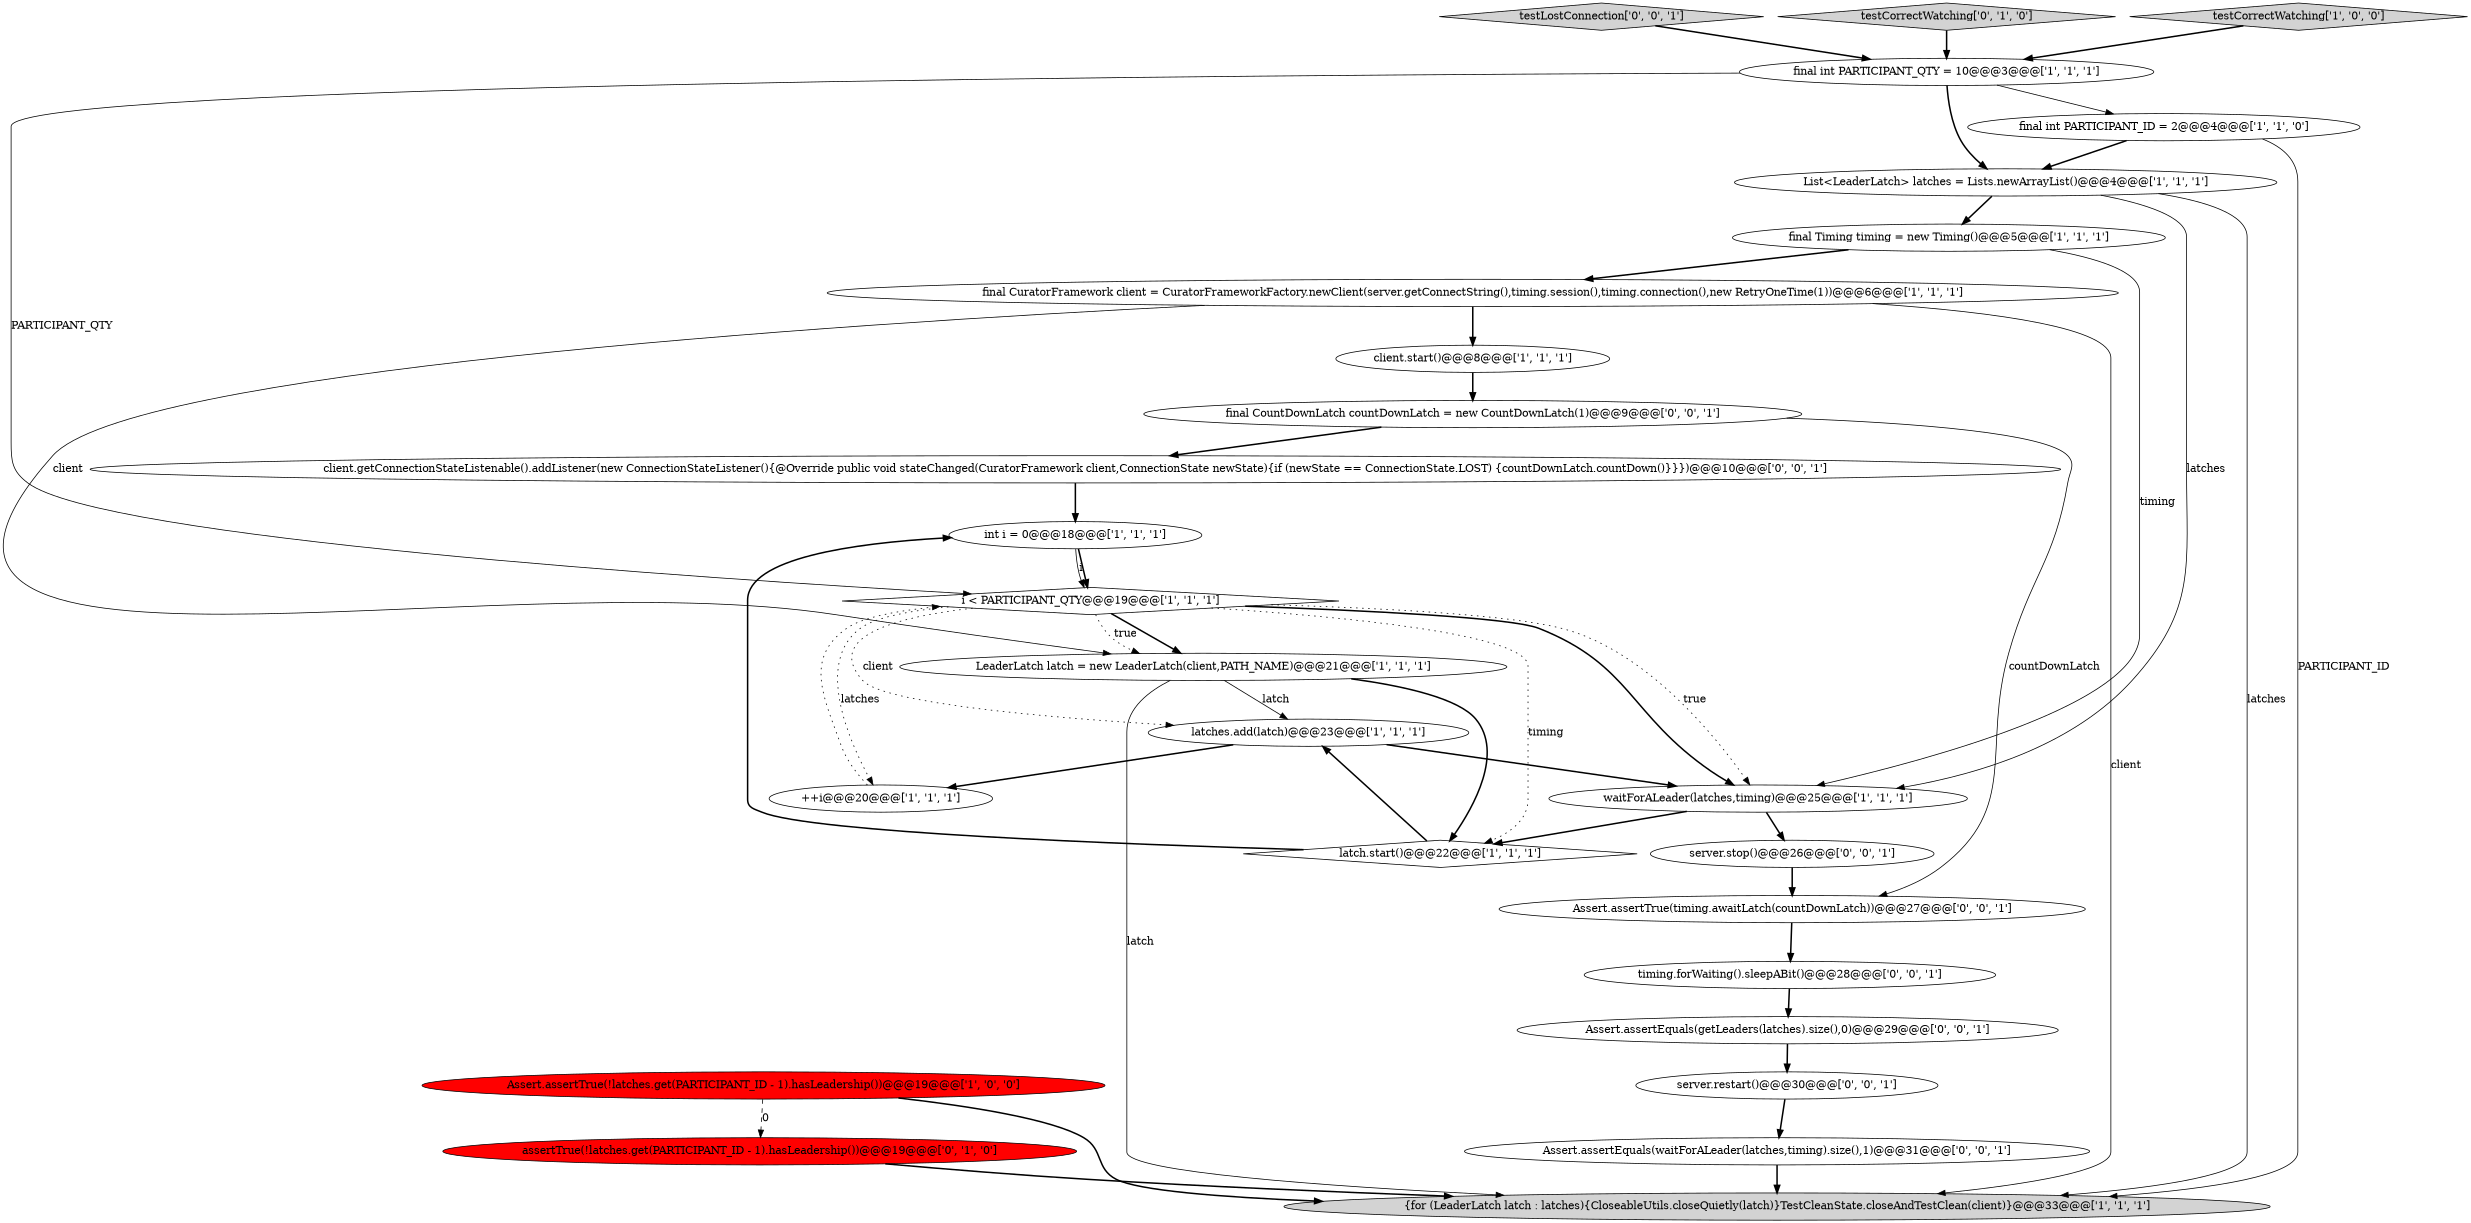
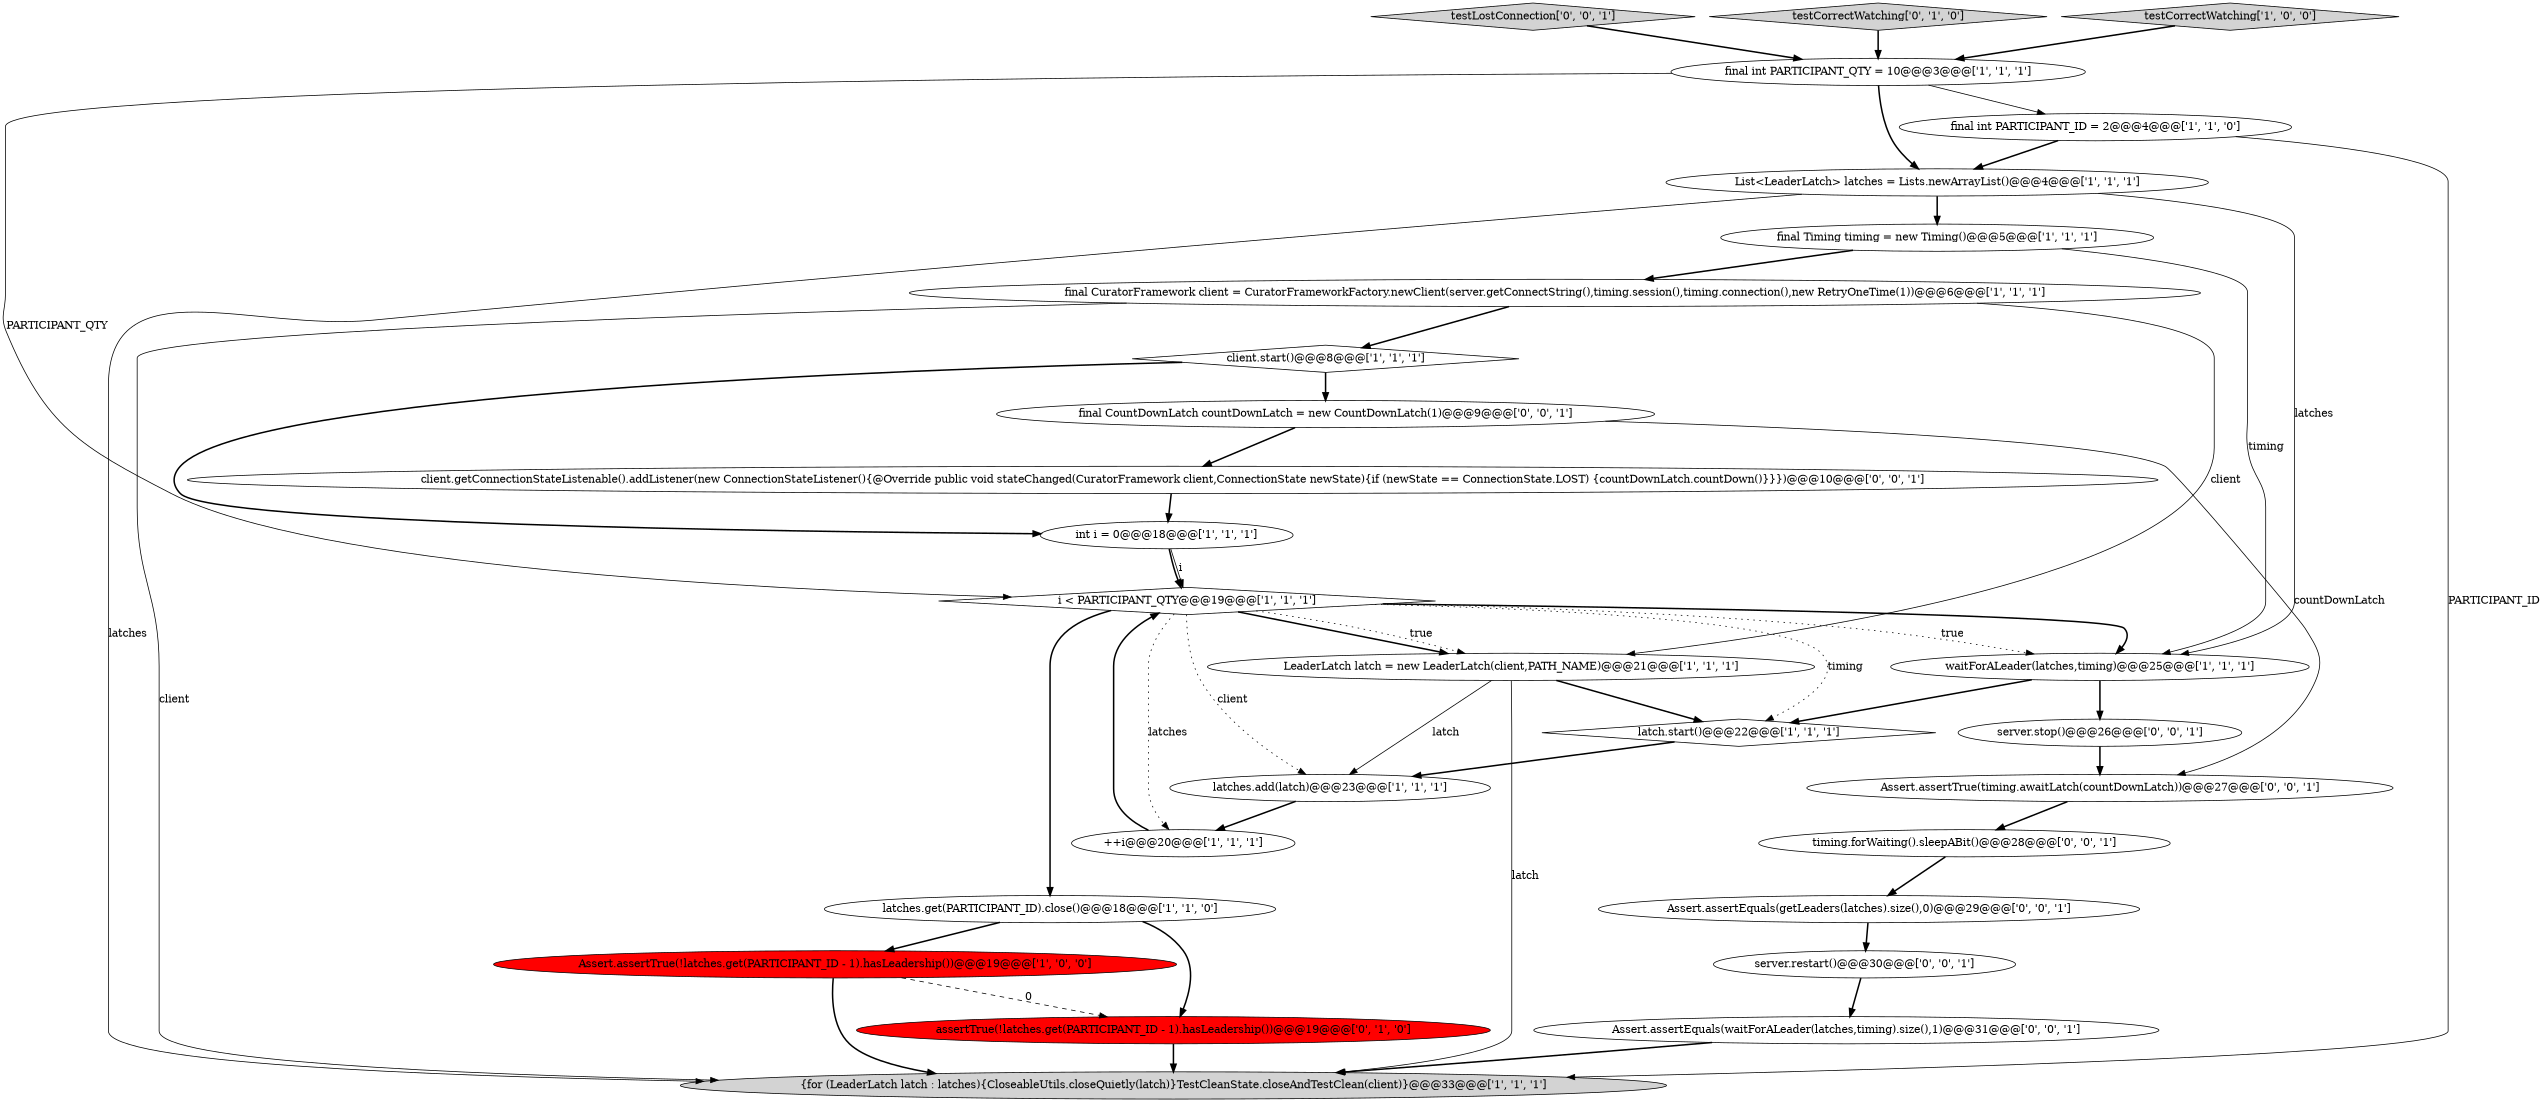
(1473, 359) -> (1326, 359)
(822, 664) -> (1114, 723)
(1520, 764) -> none
(815, 822) -> (238, 440)
none -> (1050, 909)
